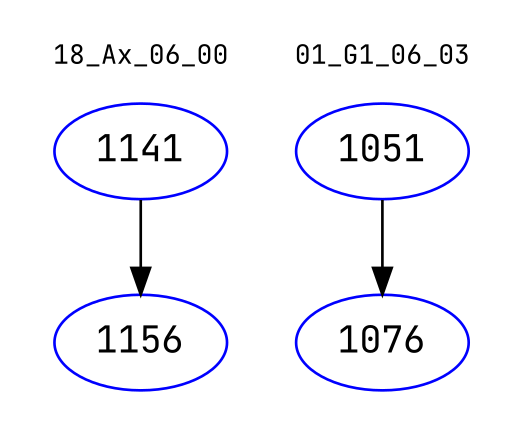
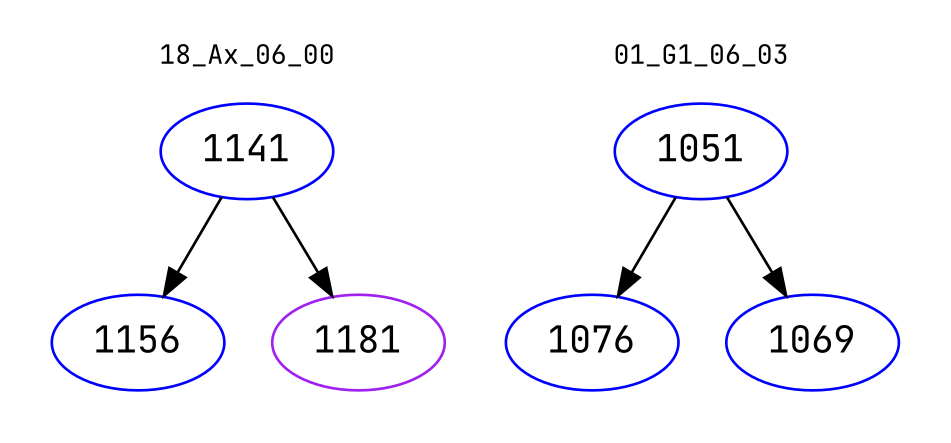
none -> (358, 343)
none -> (813, 343)
